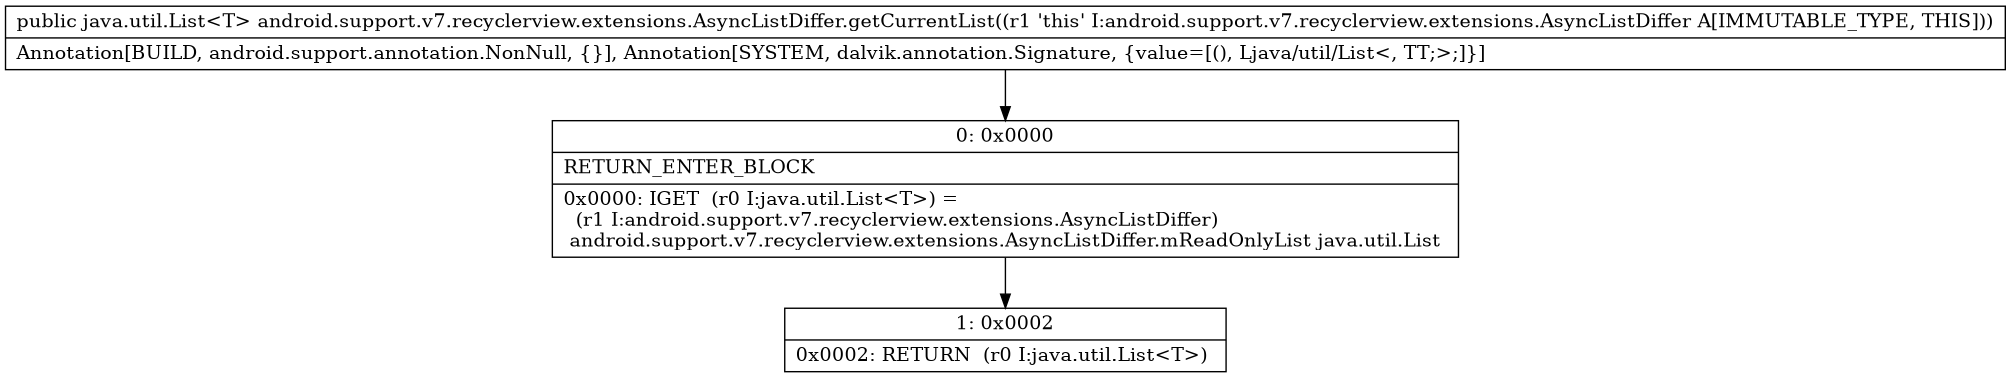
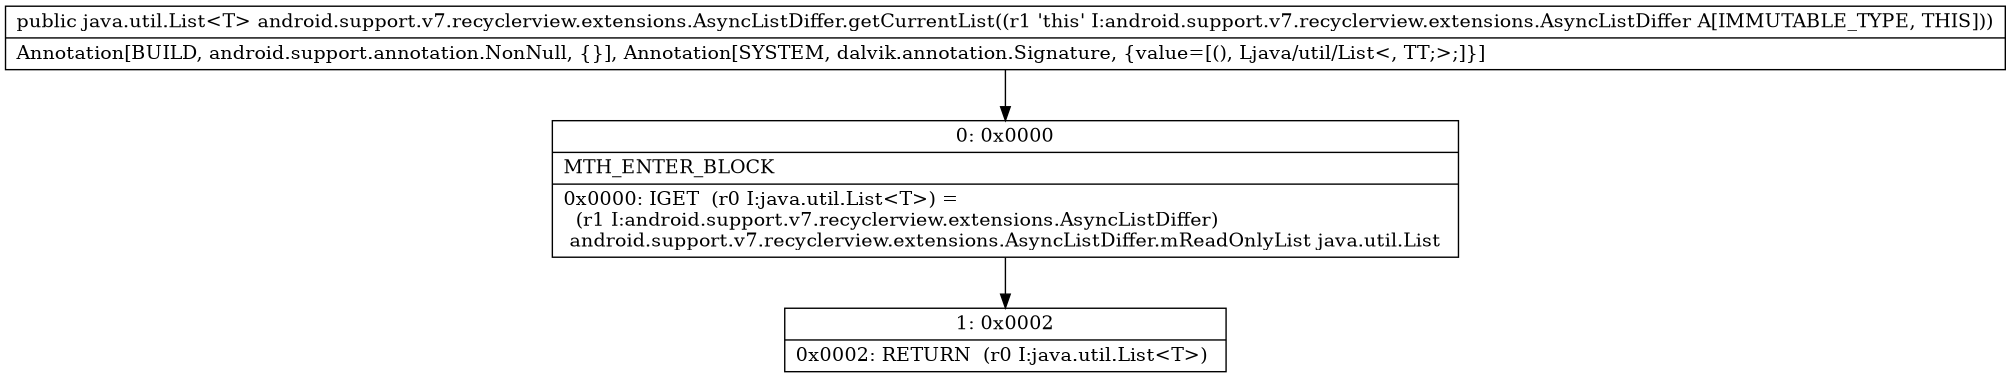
(690, 168) -> (670, 168)
